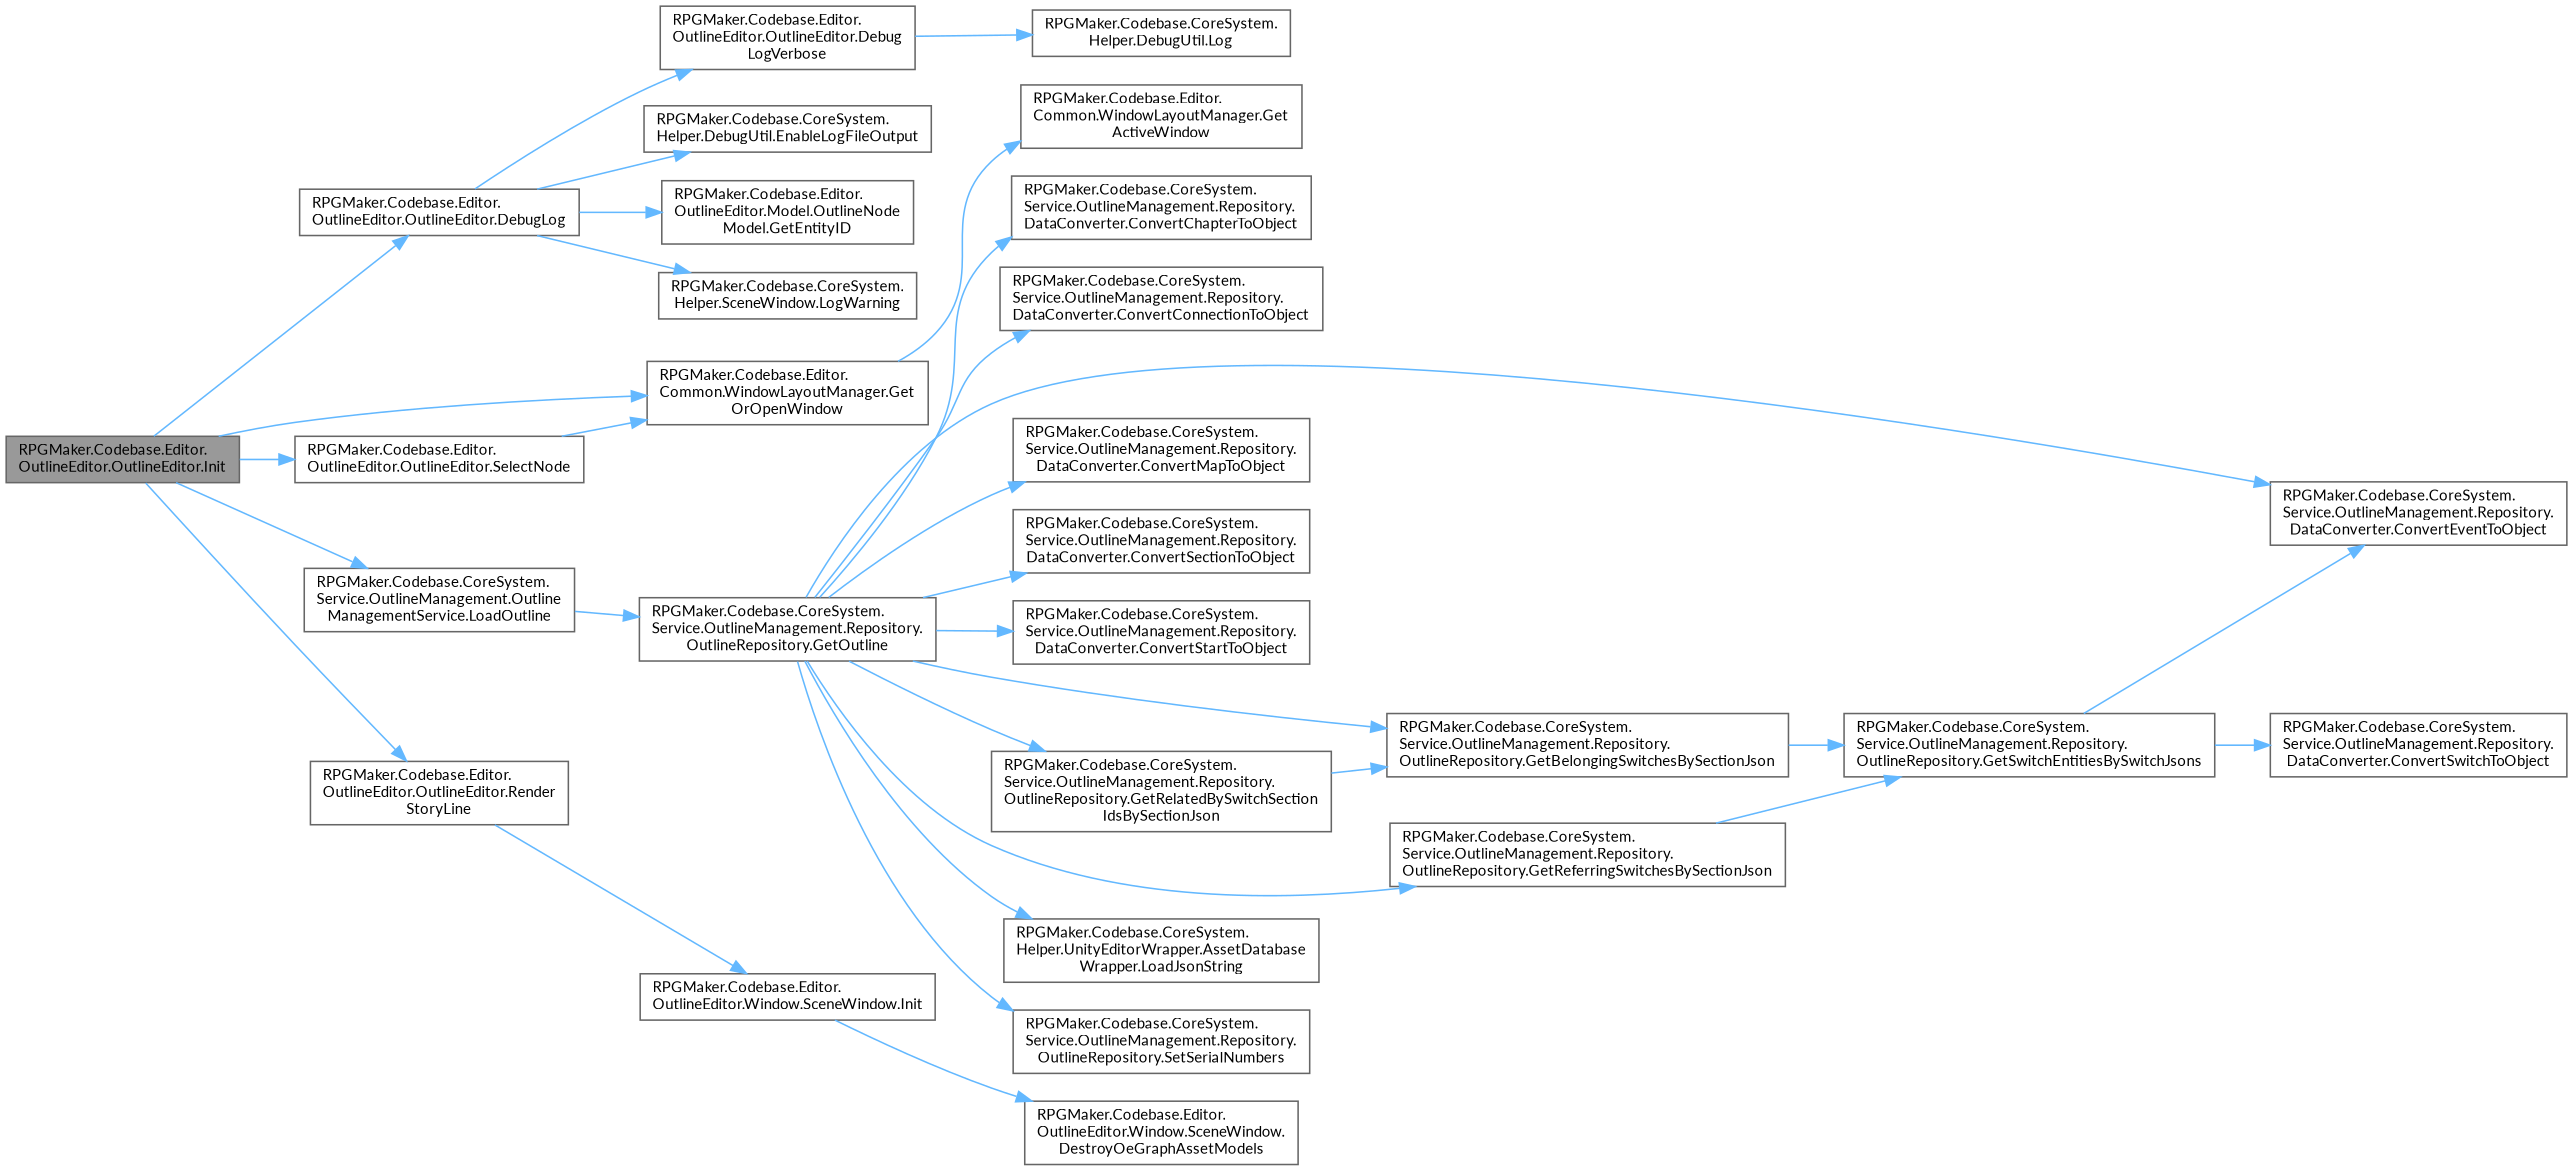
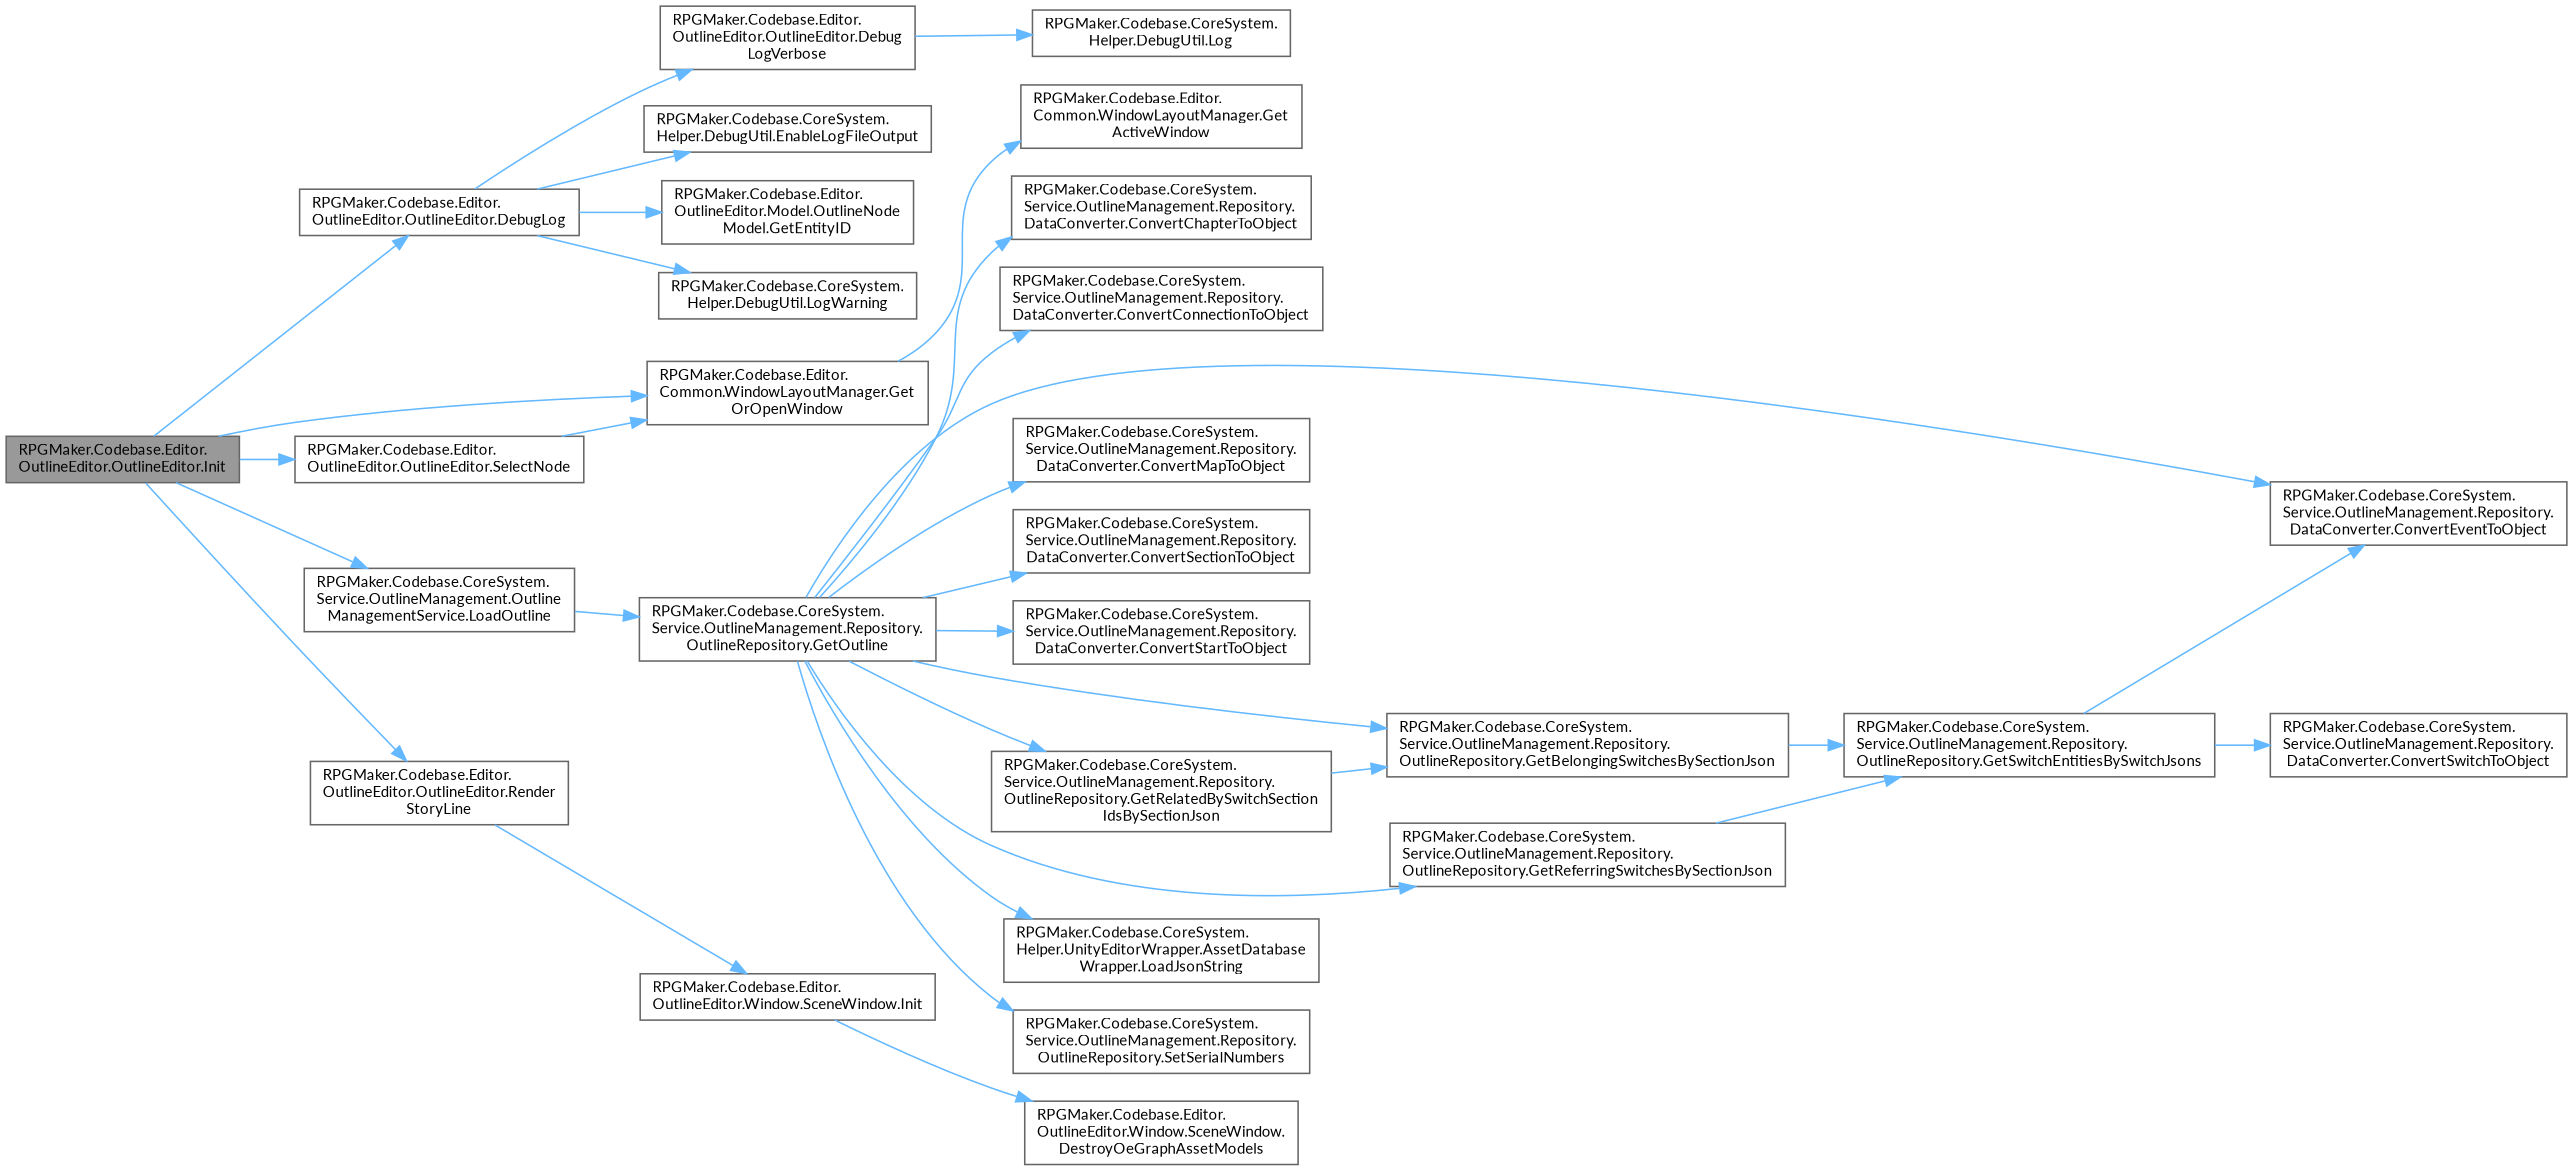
(788, 296) -> (788, 296)
